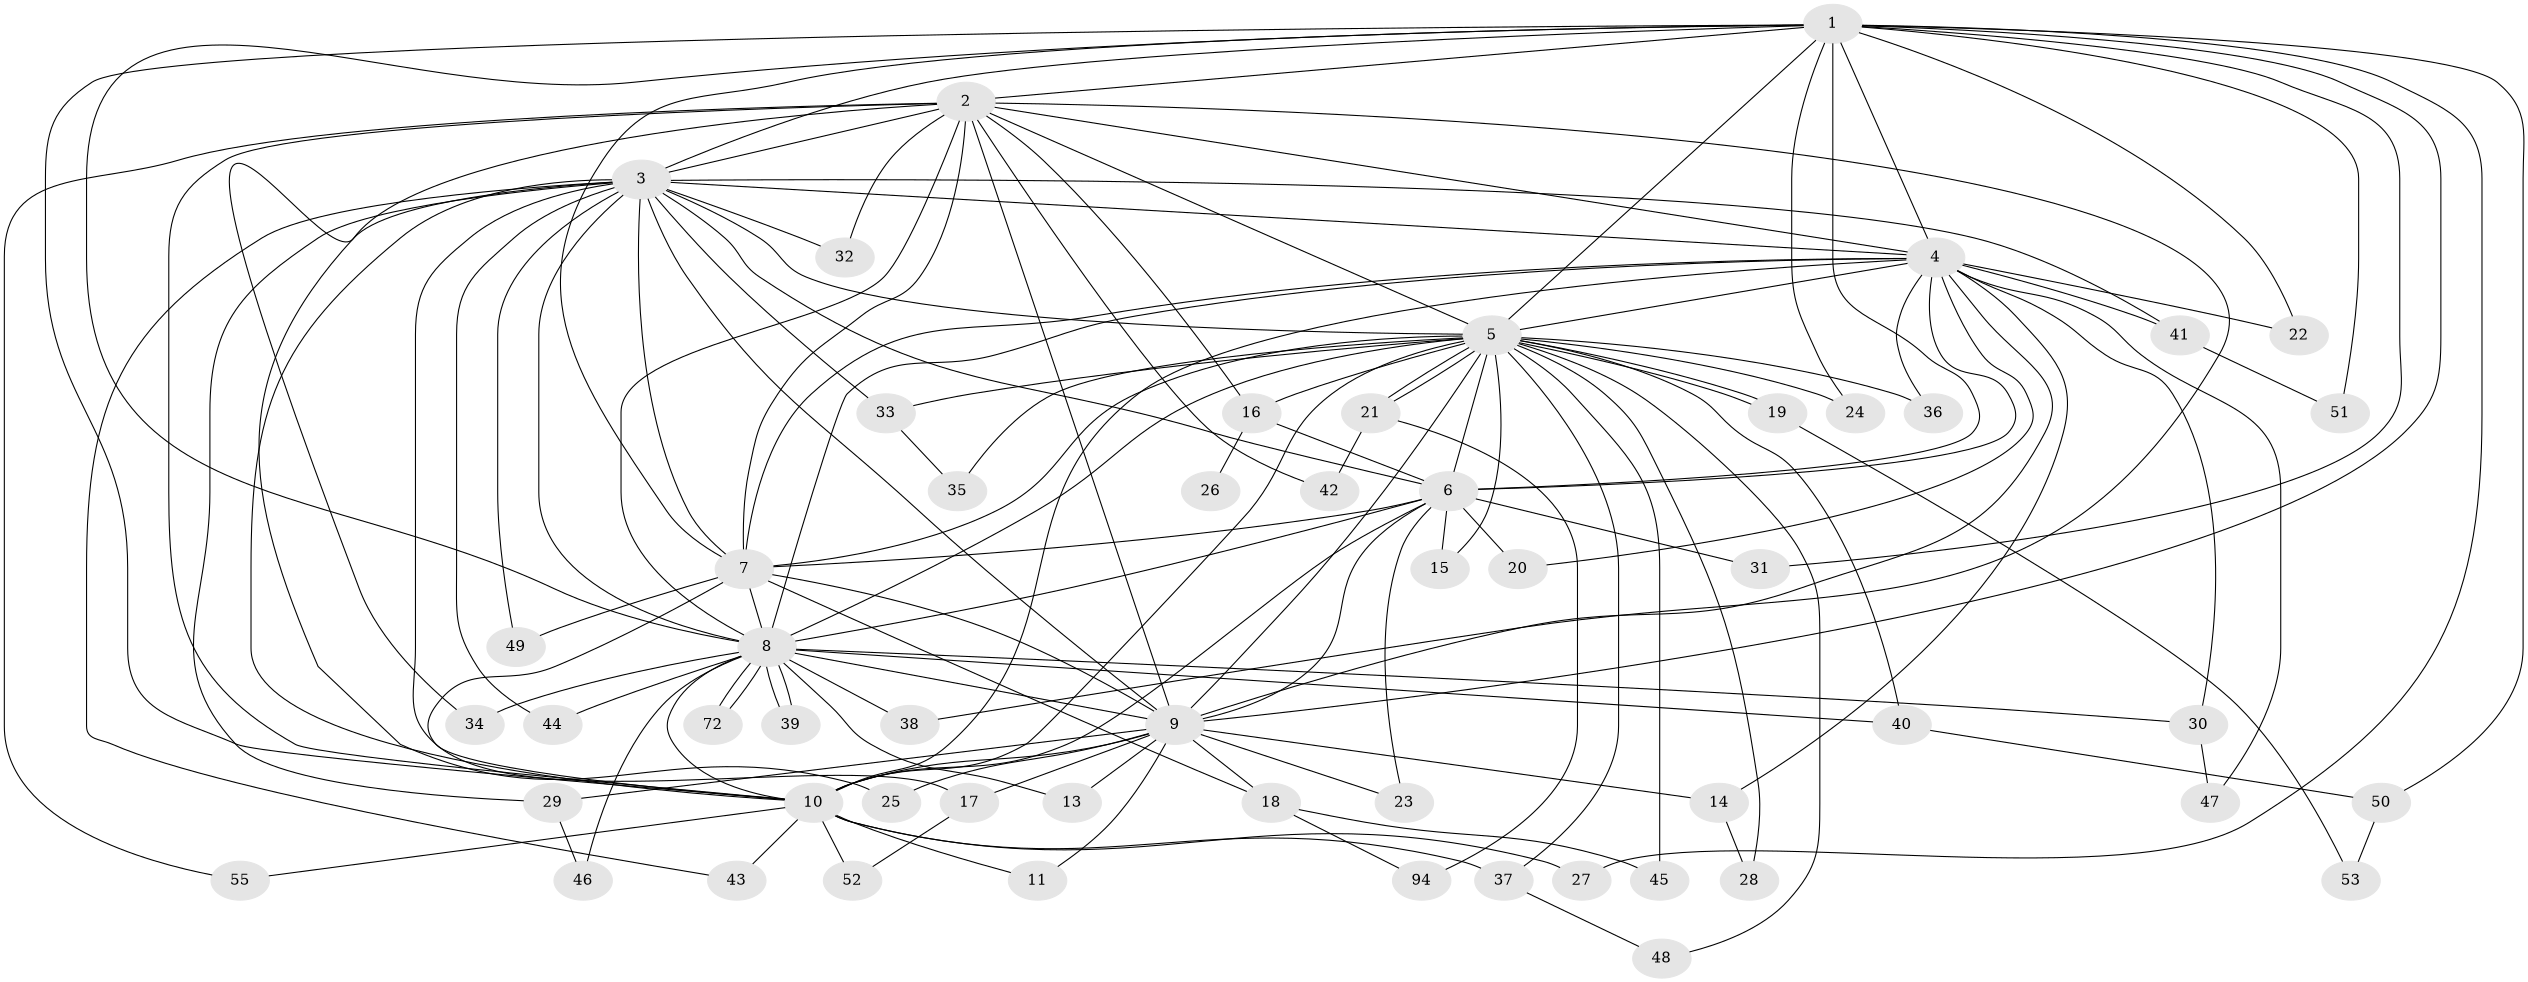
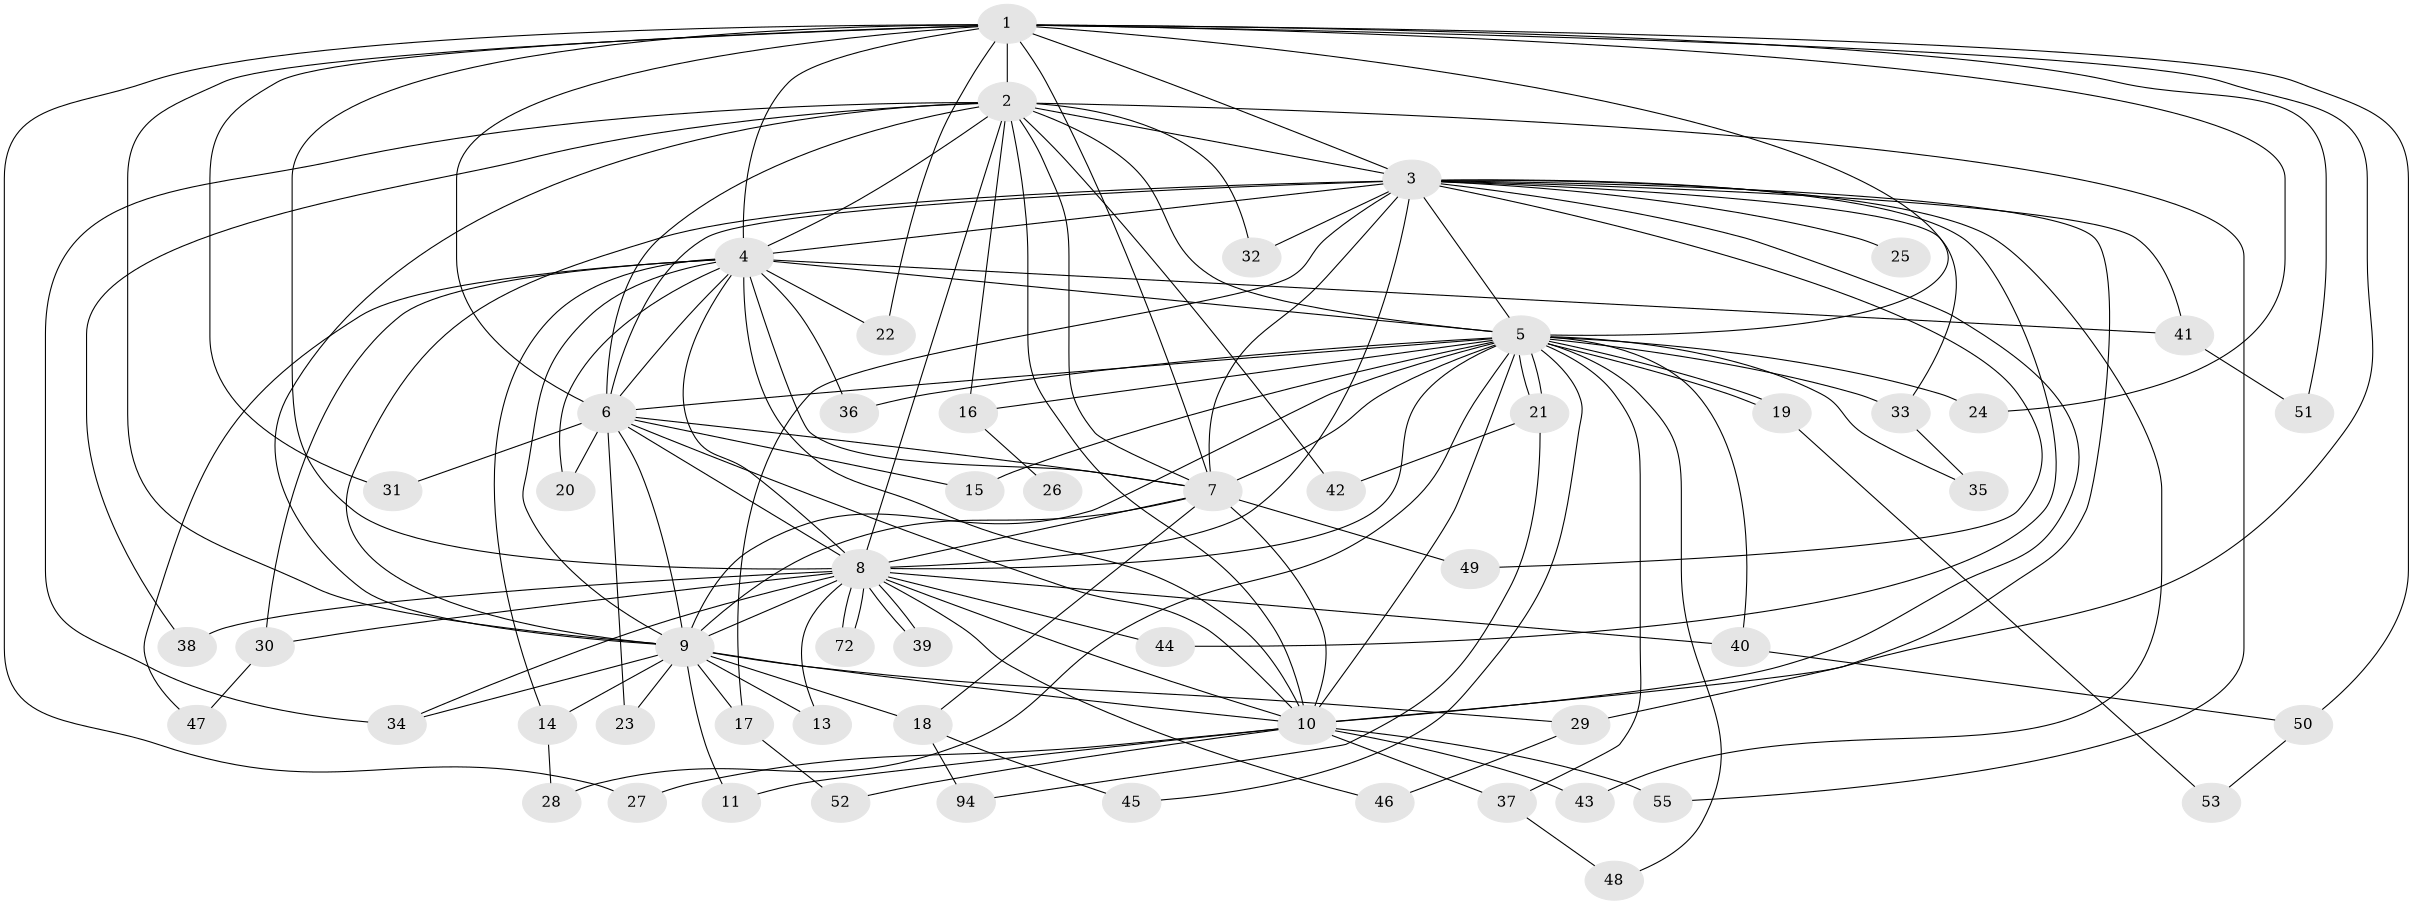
(1343, 449) -> (734, 187)
(1030, 759) -> (541, 686)
